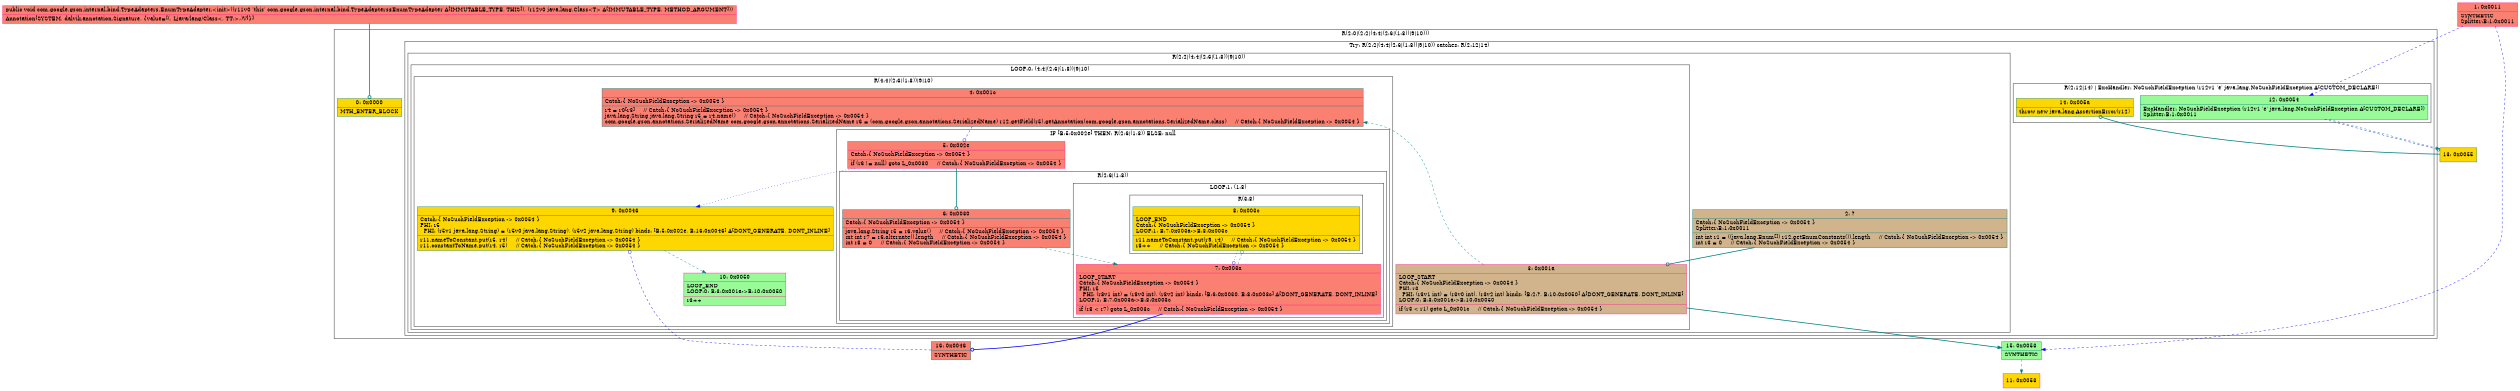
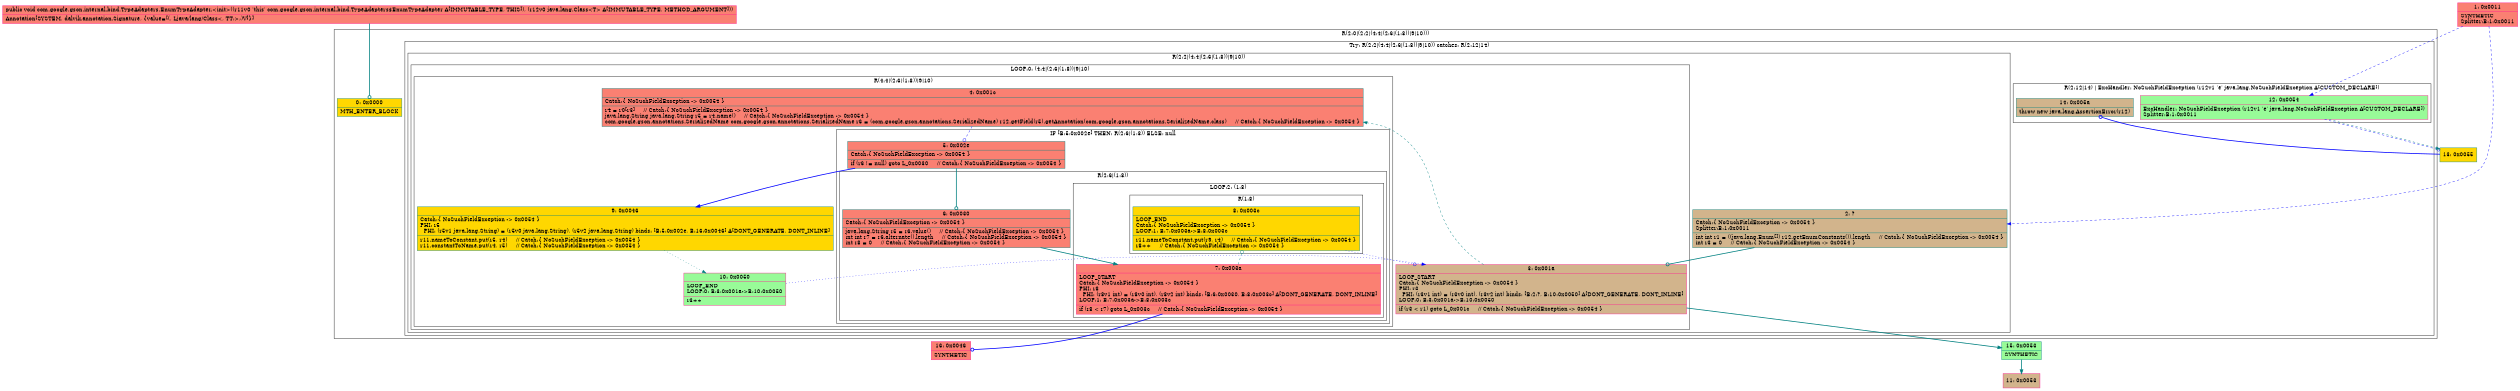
(2075, 108) -> (2075, 108)
(2284, 108) -> (2284, 108)
(2270, 145) -> (2270, 145)
(956, 155) -> (956, 155)
(777, 185) -> (777, 185)
(1228, 188) -> (1228, 188)
(1246, 199) -> (1246, 199)
(1077, 256) -> (1077, 256)
(1236, 256) -> (1373, 256)
none -> (1104, 258)
(684, 261) -> (684, 261)
(1090, 289) -> (1090, 289)
(2389, 306) -> (2320, 204)
(755, 345) -> none
(951, 351) -> (951, 351)
(2022, 365) -> (2022, 365)
(2022, 381) -> (2022, 381)
